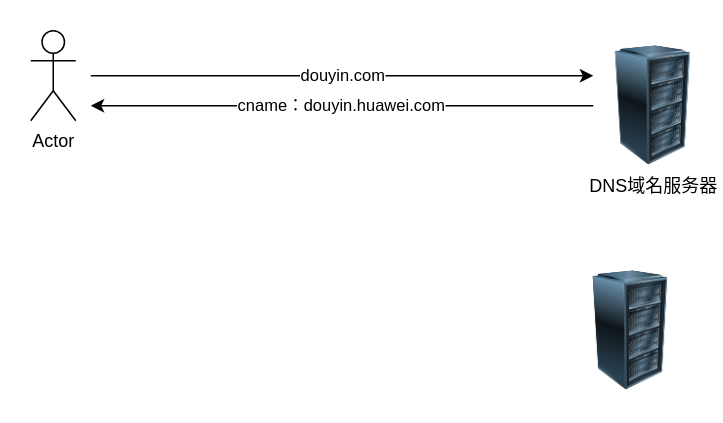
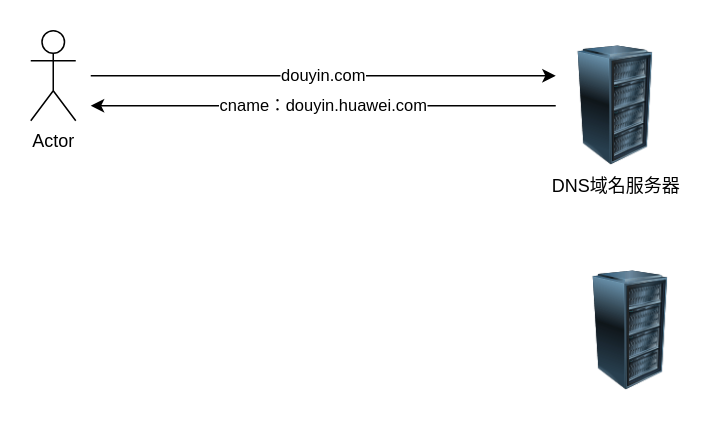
(653, 106) -> (616, 106)
